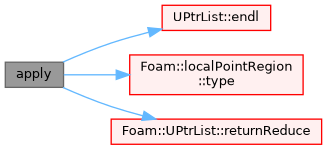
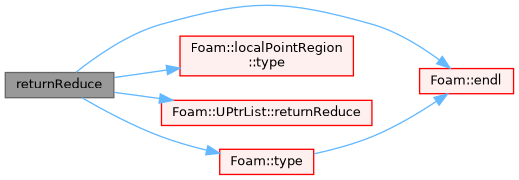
(216, 18) -> (467, 81)
(34, 75) -> (60, 85)
none -> (267, 162)
